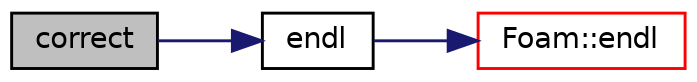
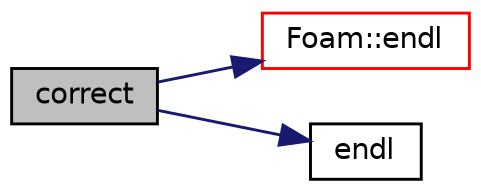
(411, 41) -> (196, 74)
